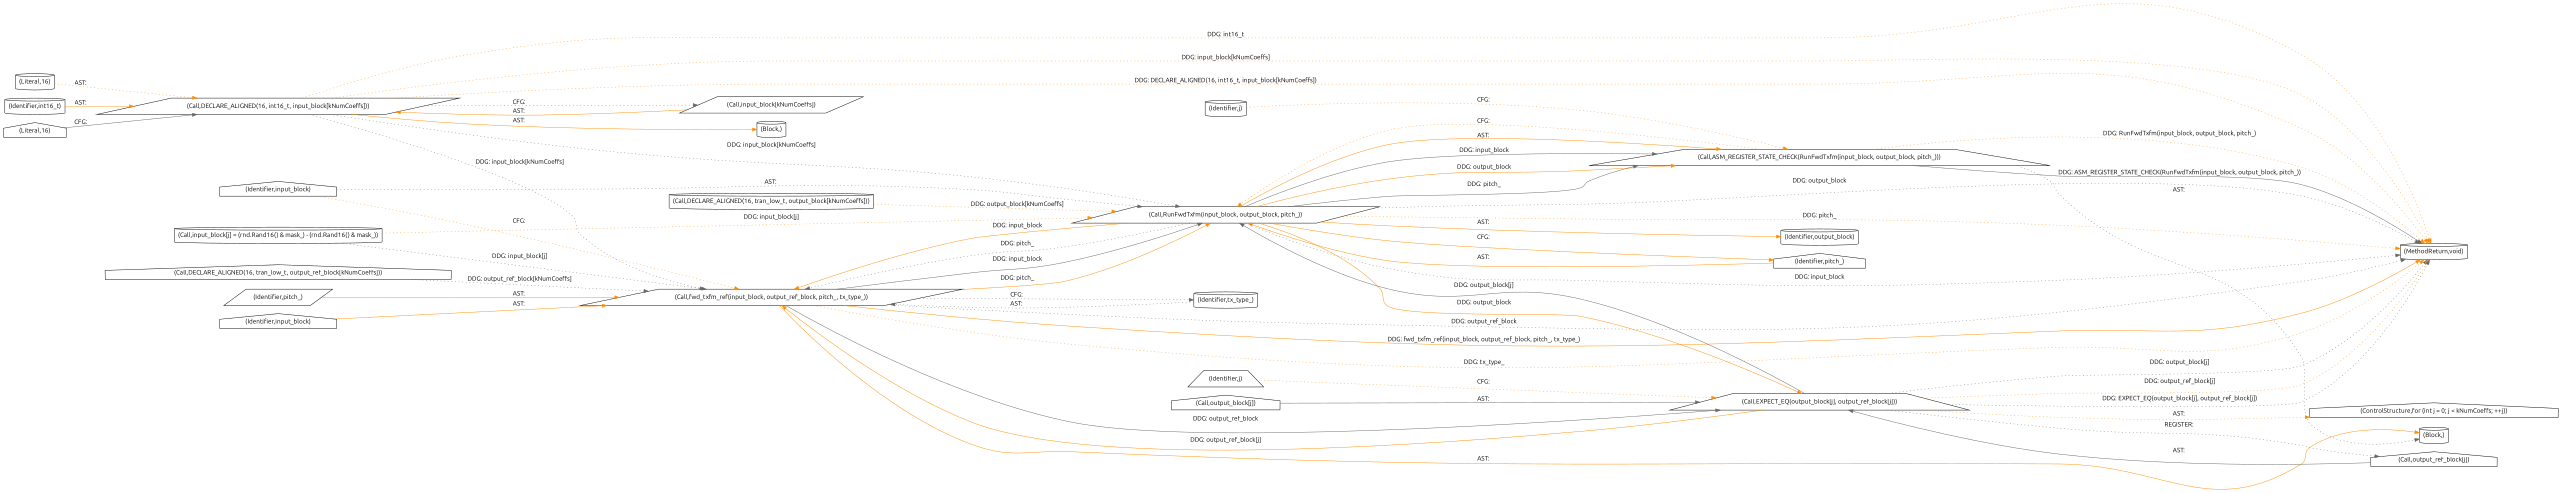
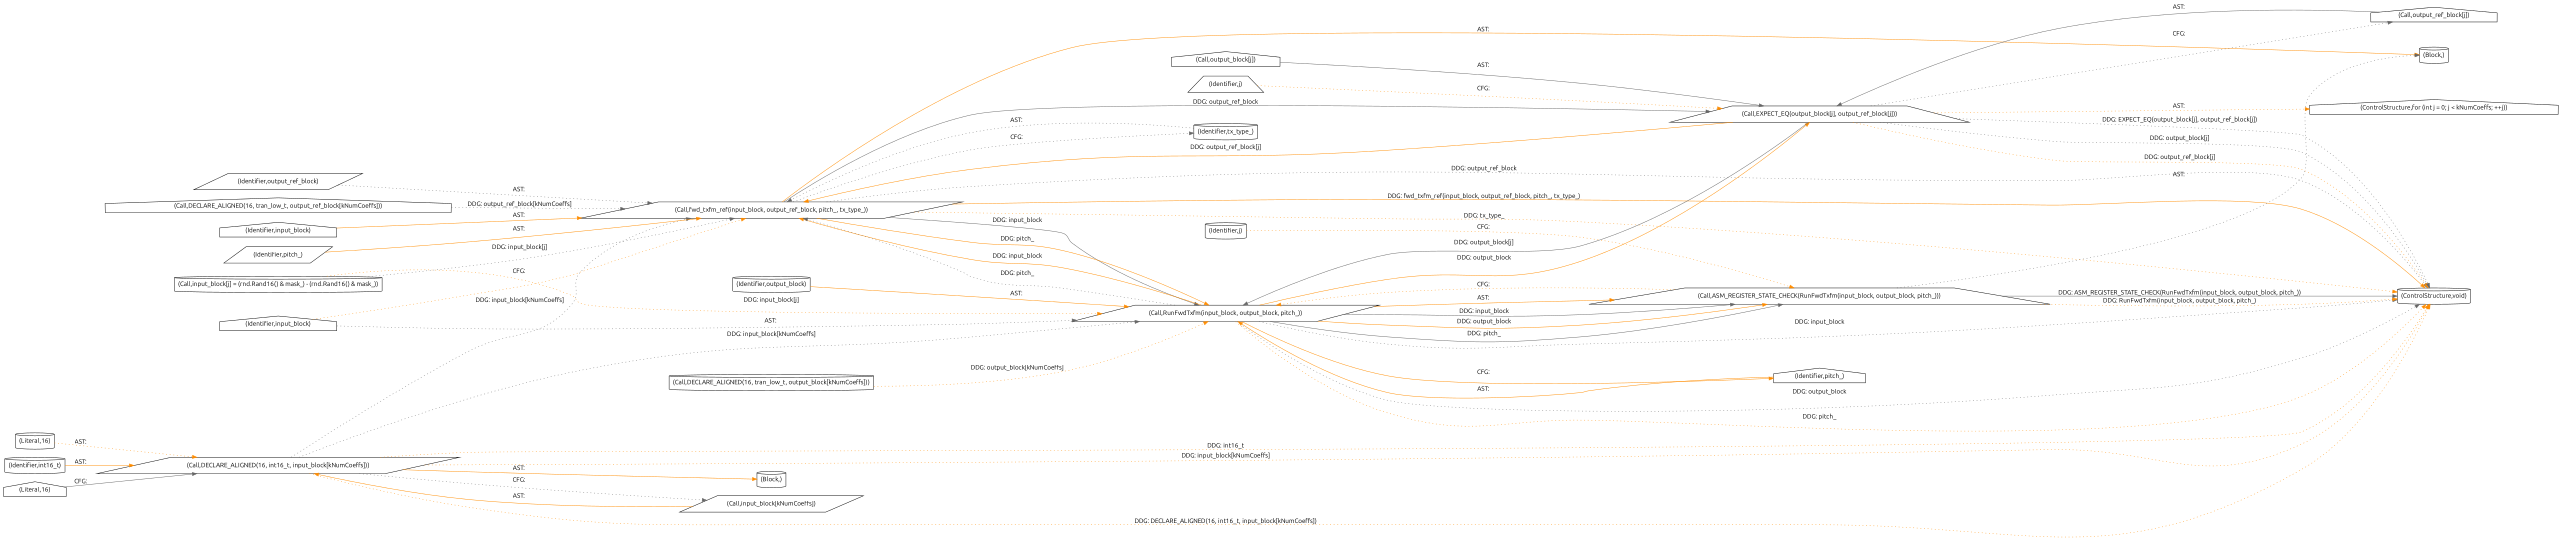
none -> (278, 182)
(1549, 232) -> (967, 296)
(2434, 252) -> (2434, 296)
(2180, 425) -> (2180, 34)
